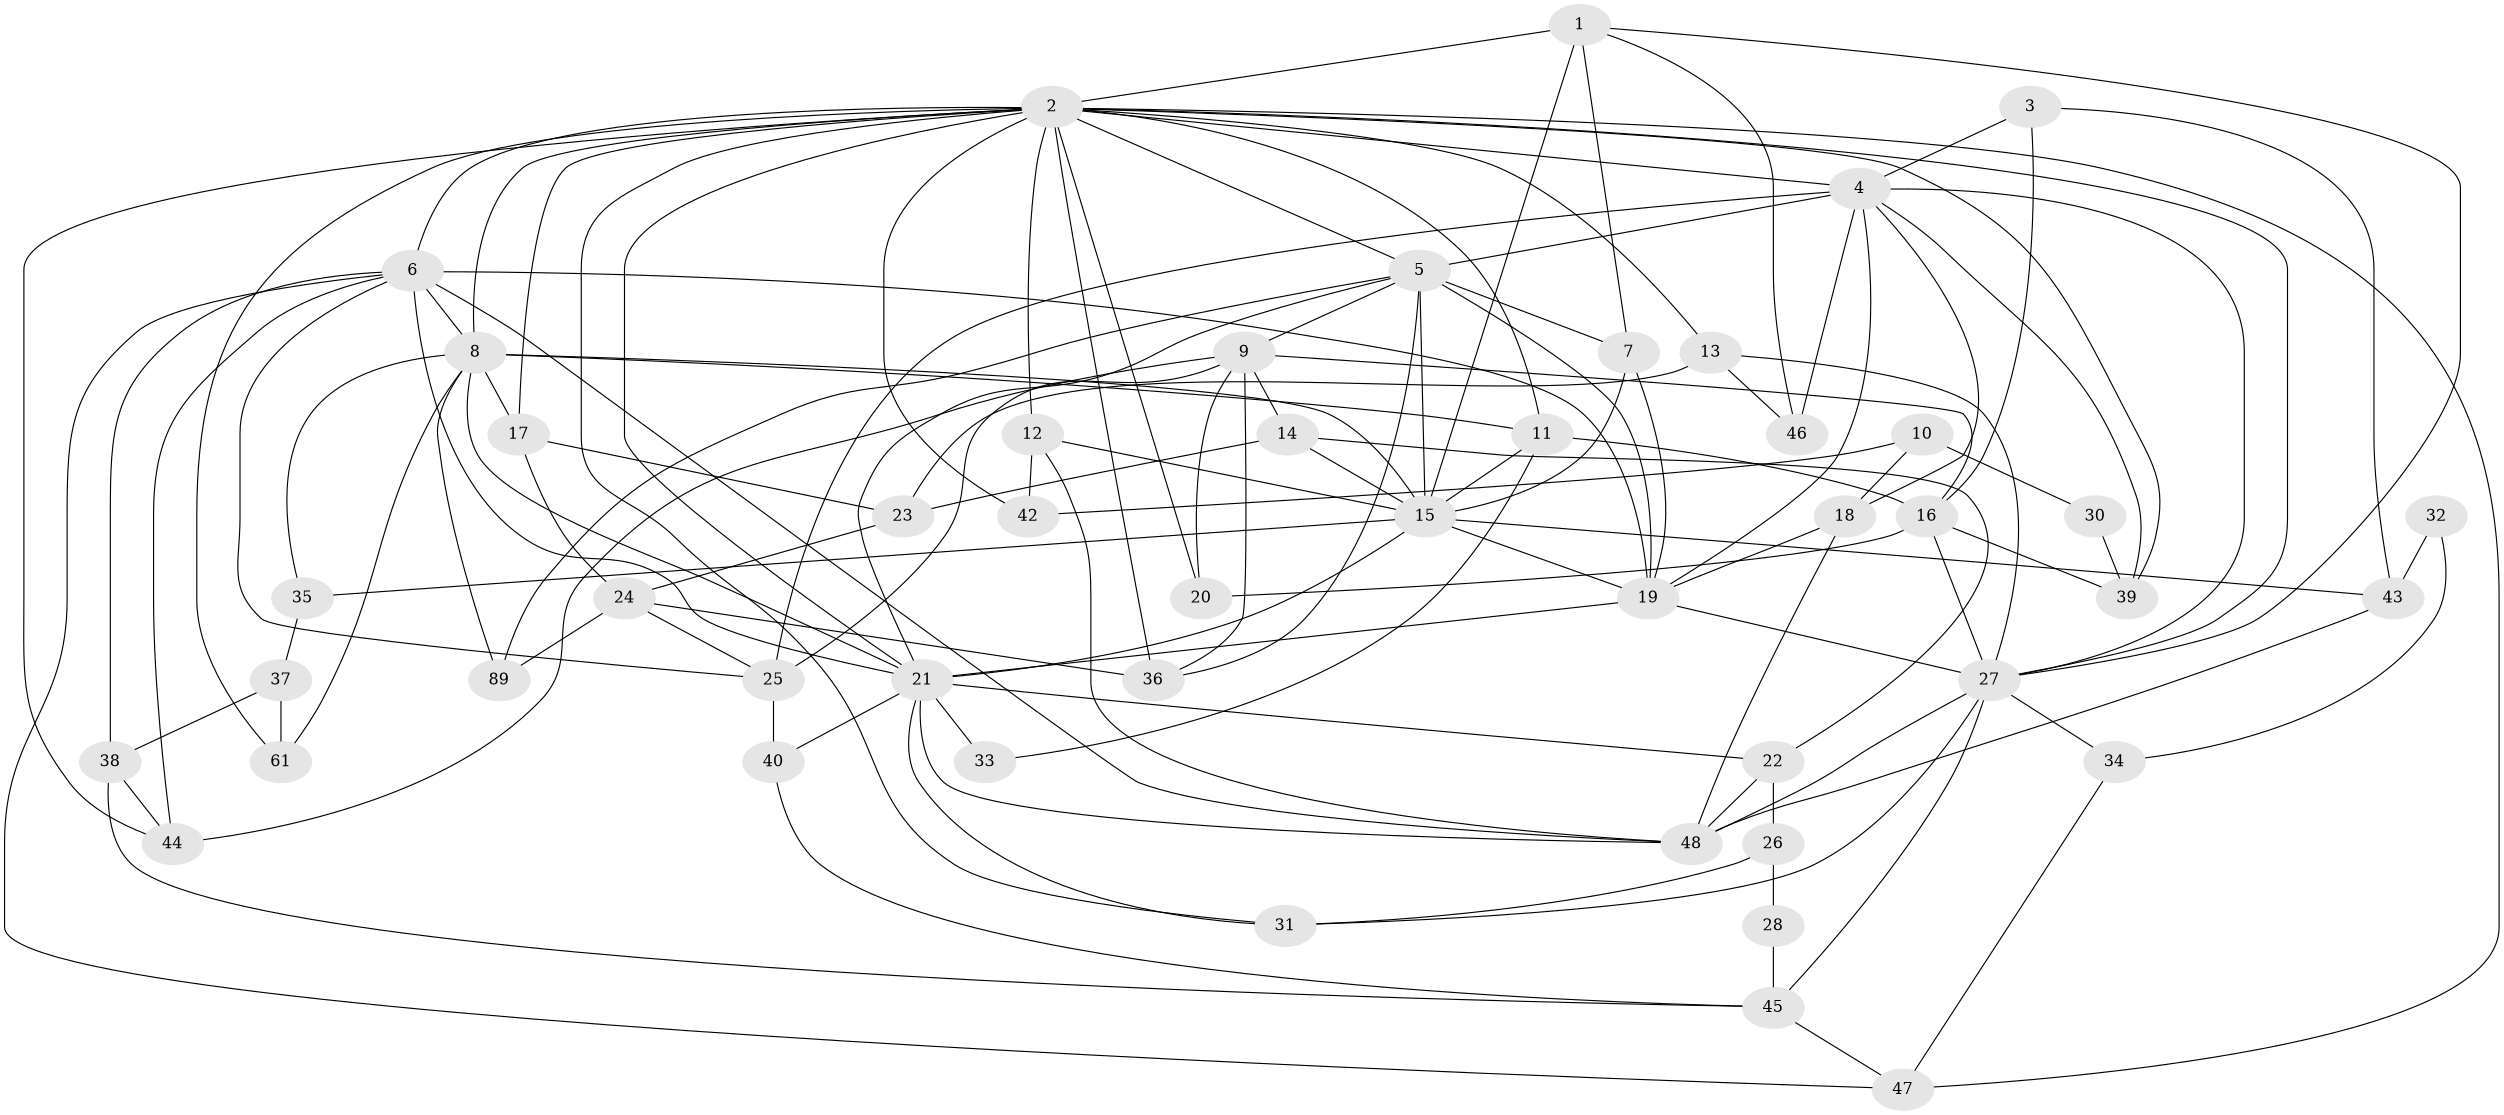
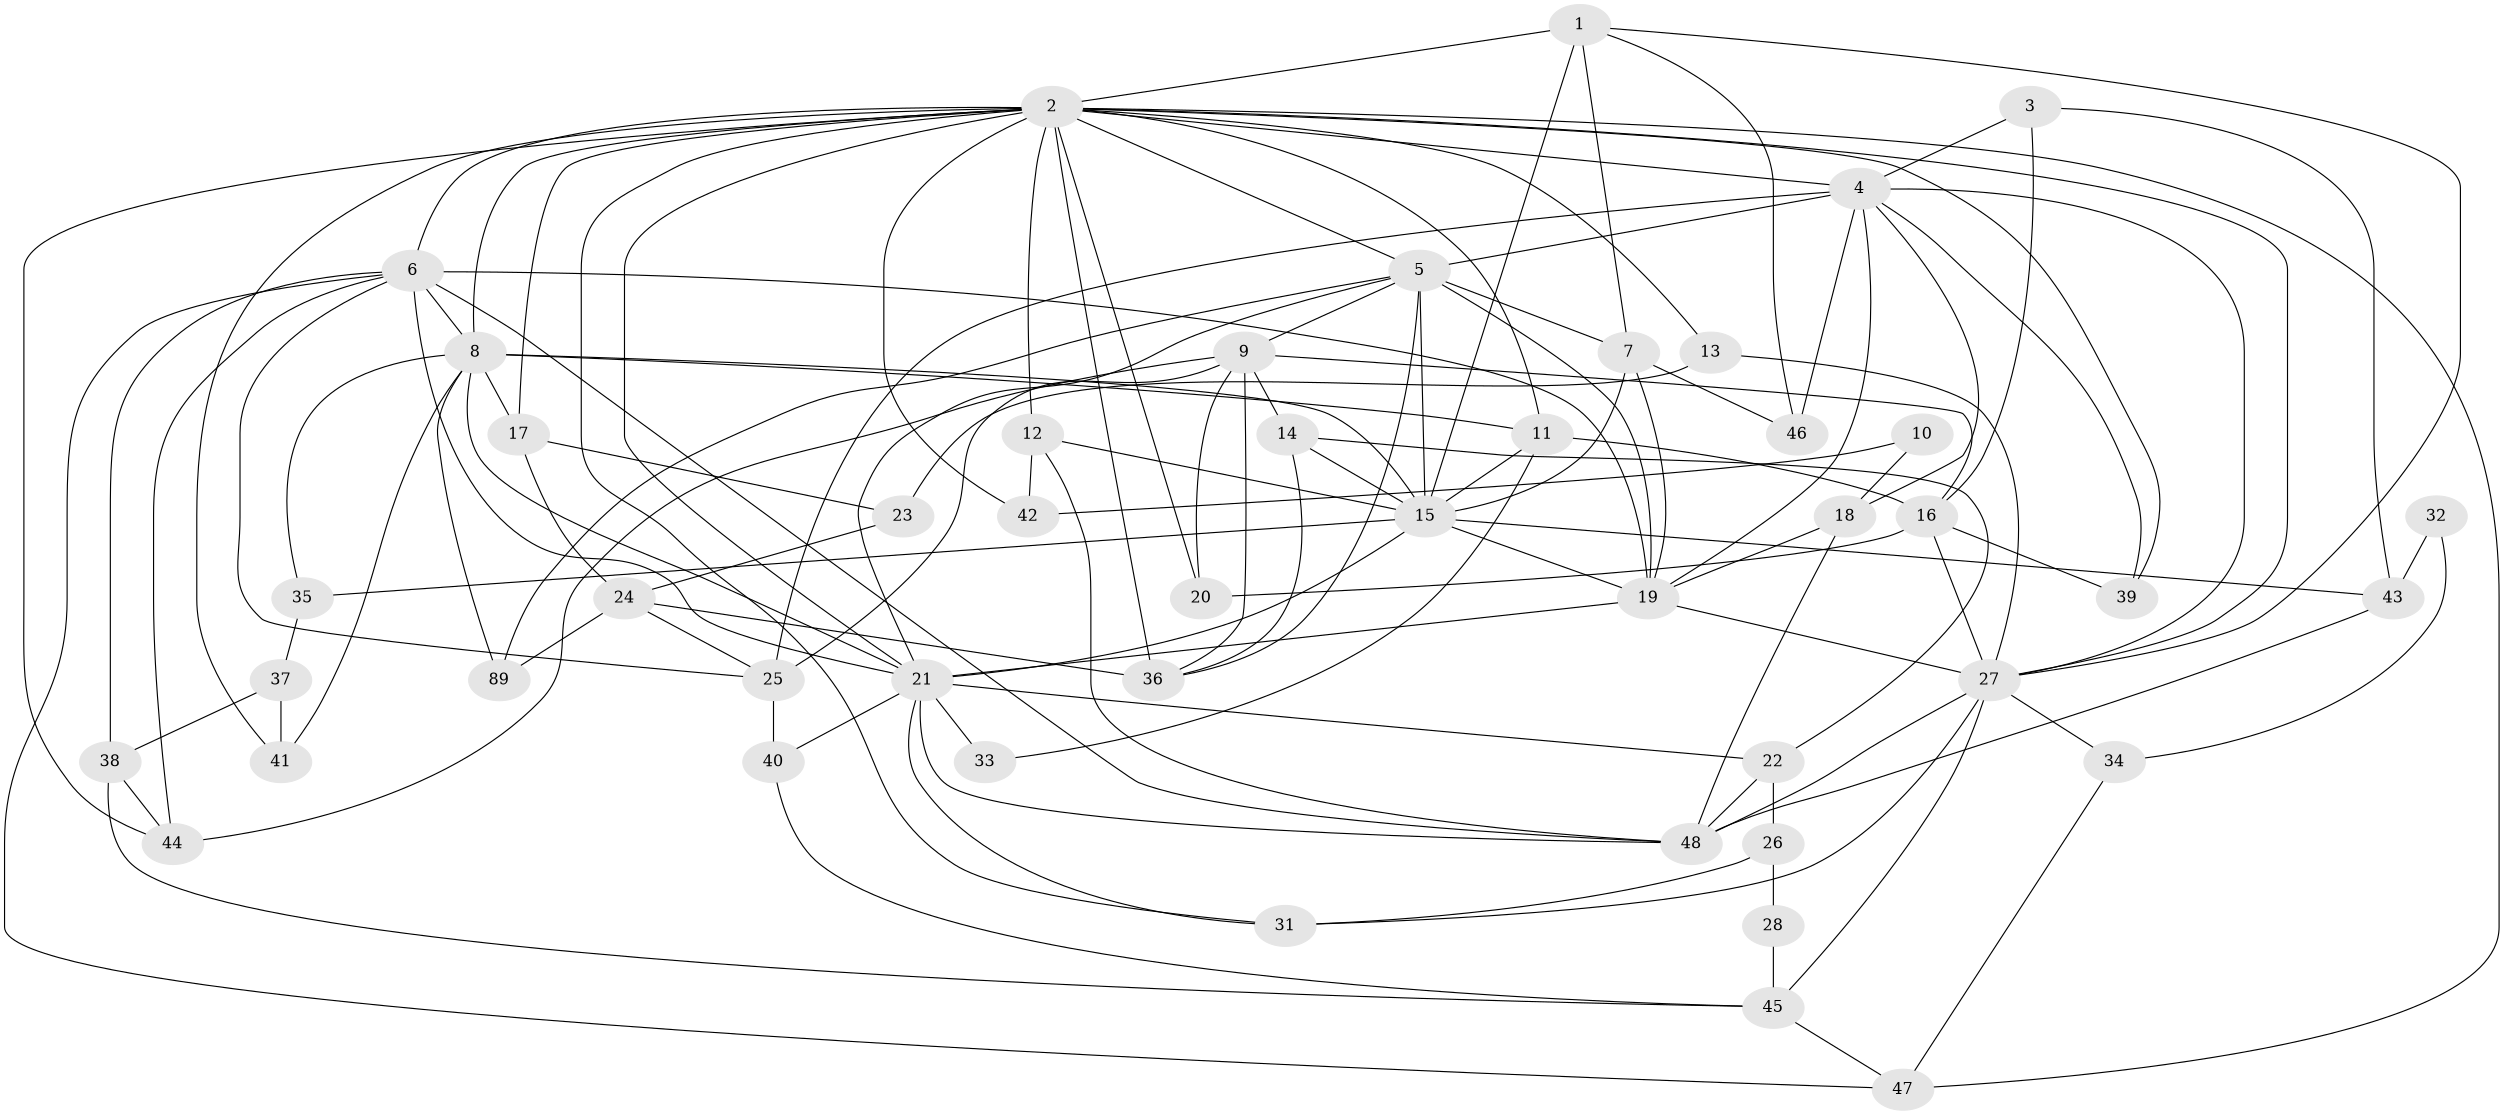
(1759, 398) -> (1716, 395)
(1095, 474) -> (1296, 581)
(2095, 516) -> none
(281, 762) -> (281, 762)
